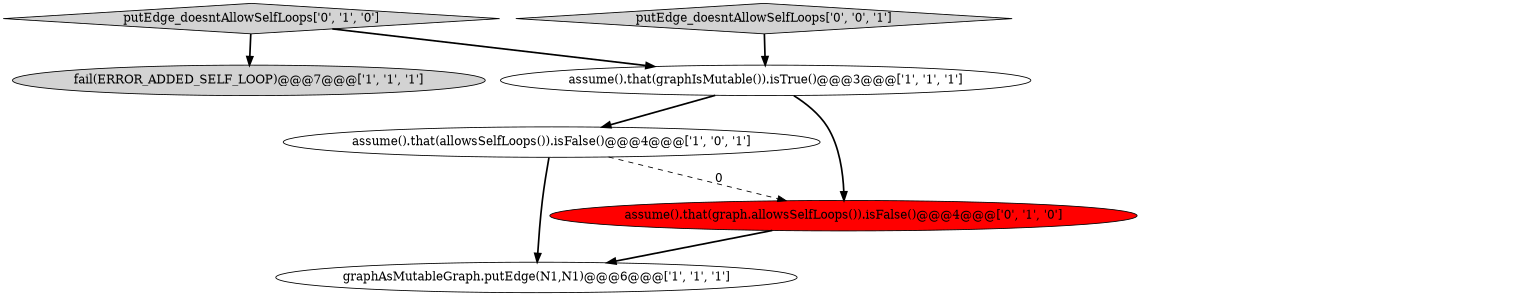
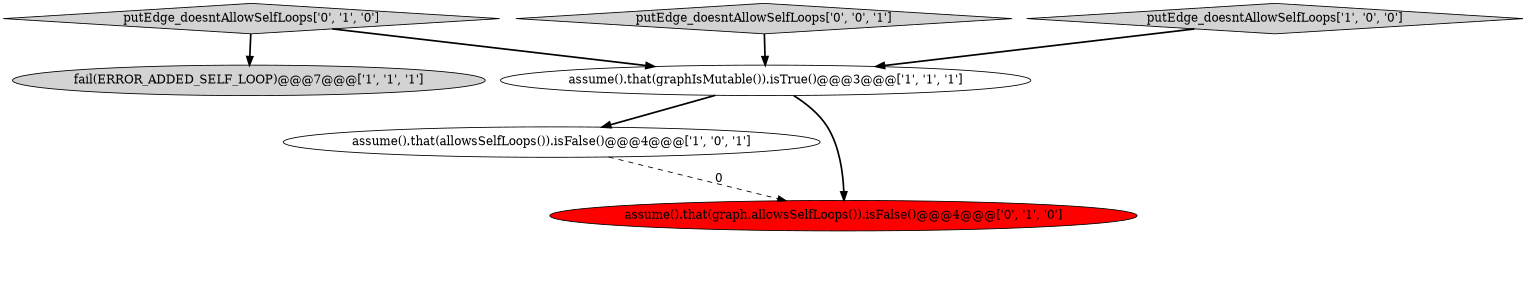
none -> (1275, 19)
(536, 277) -> none
